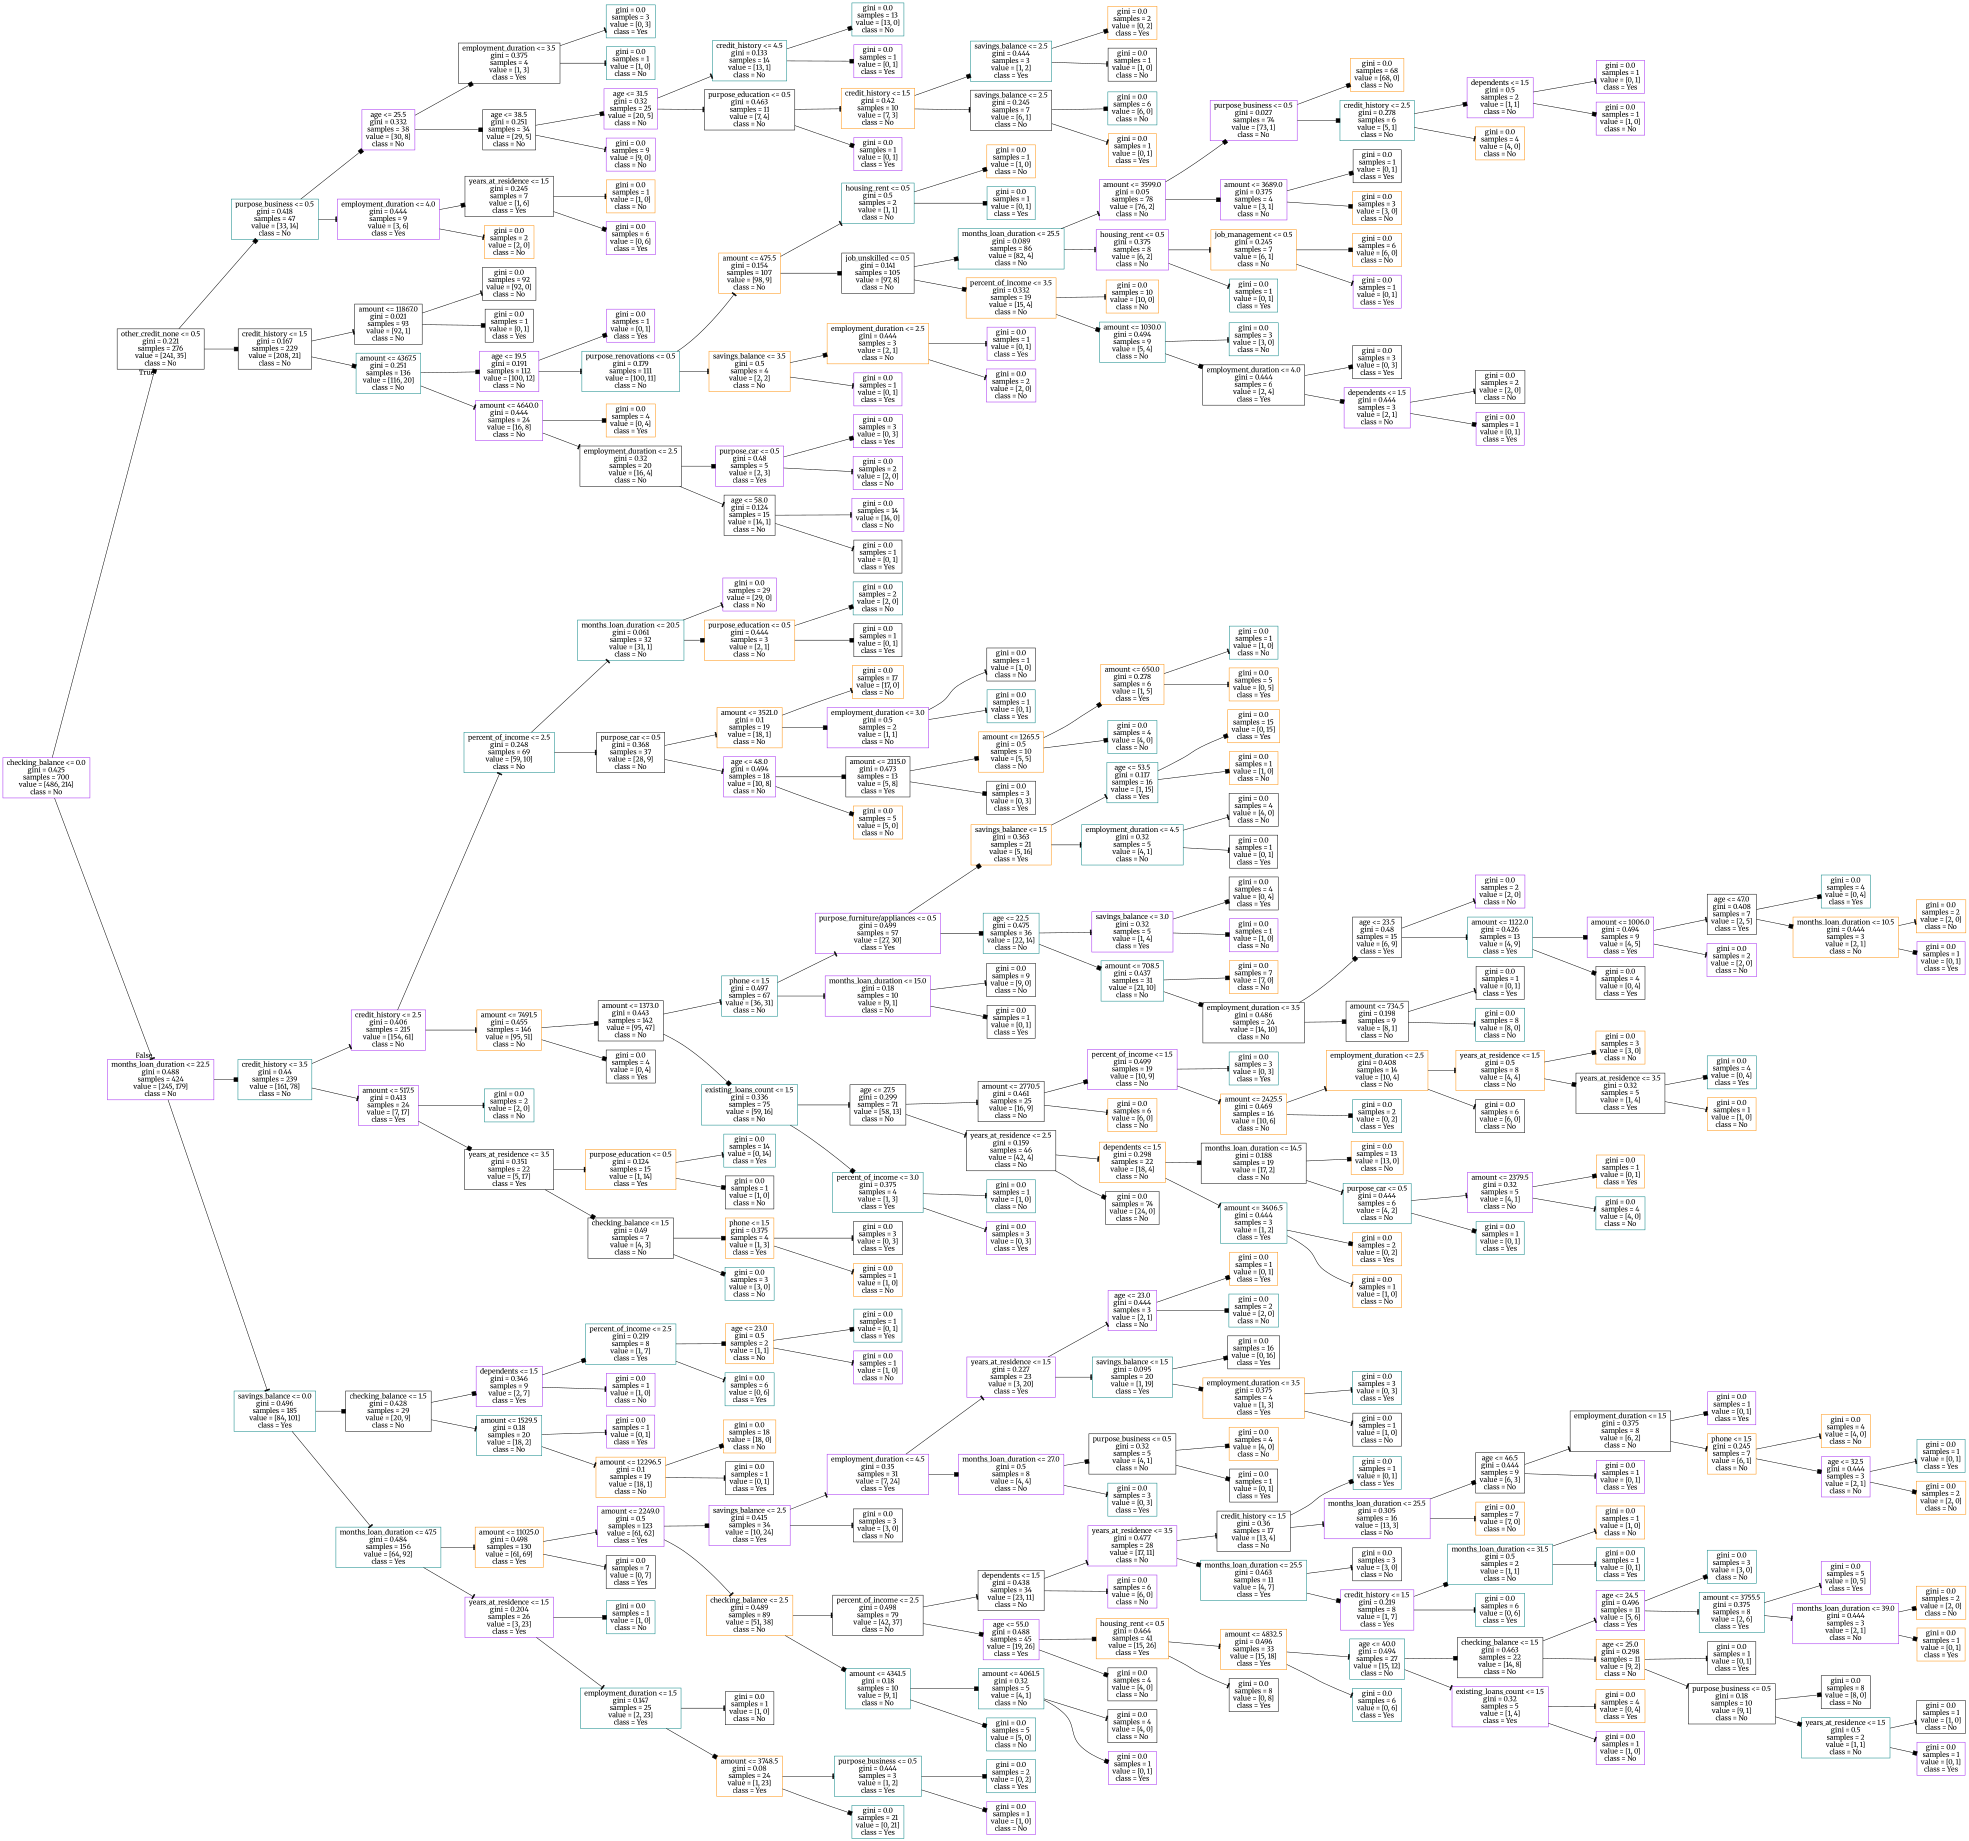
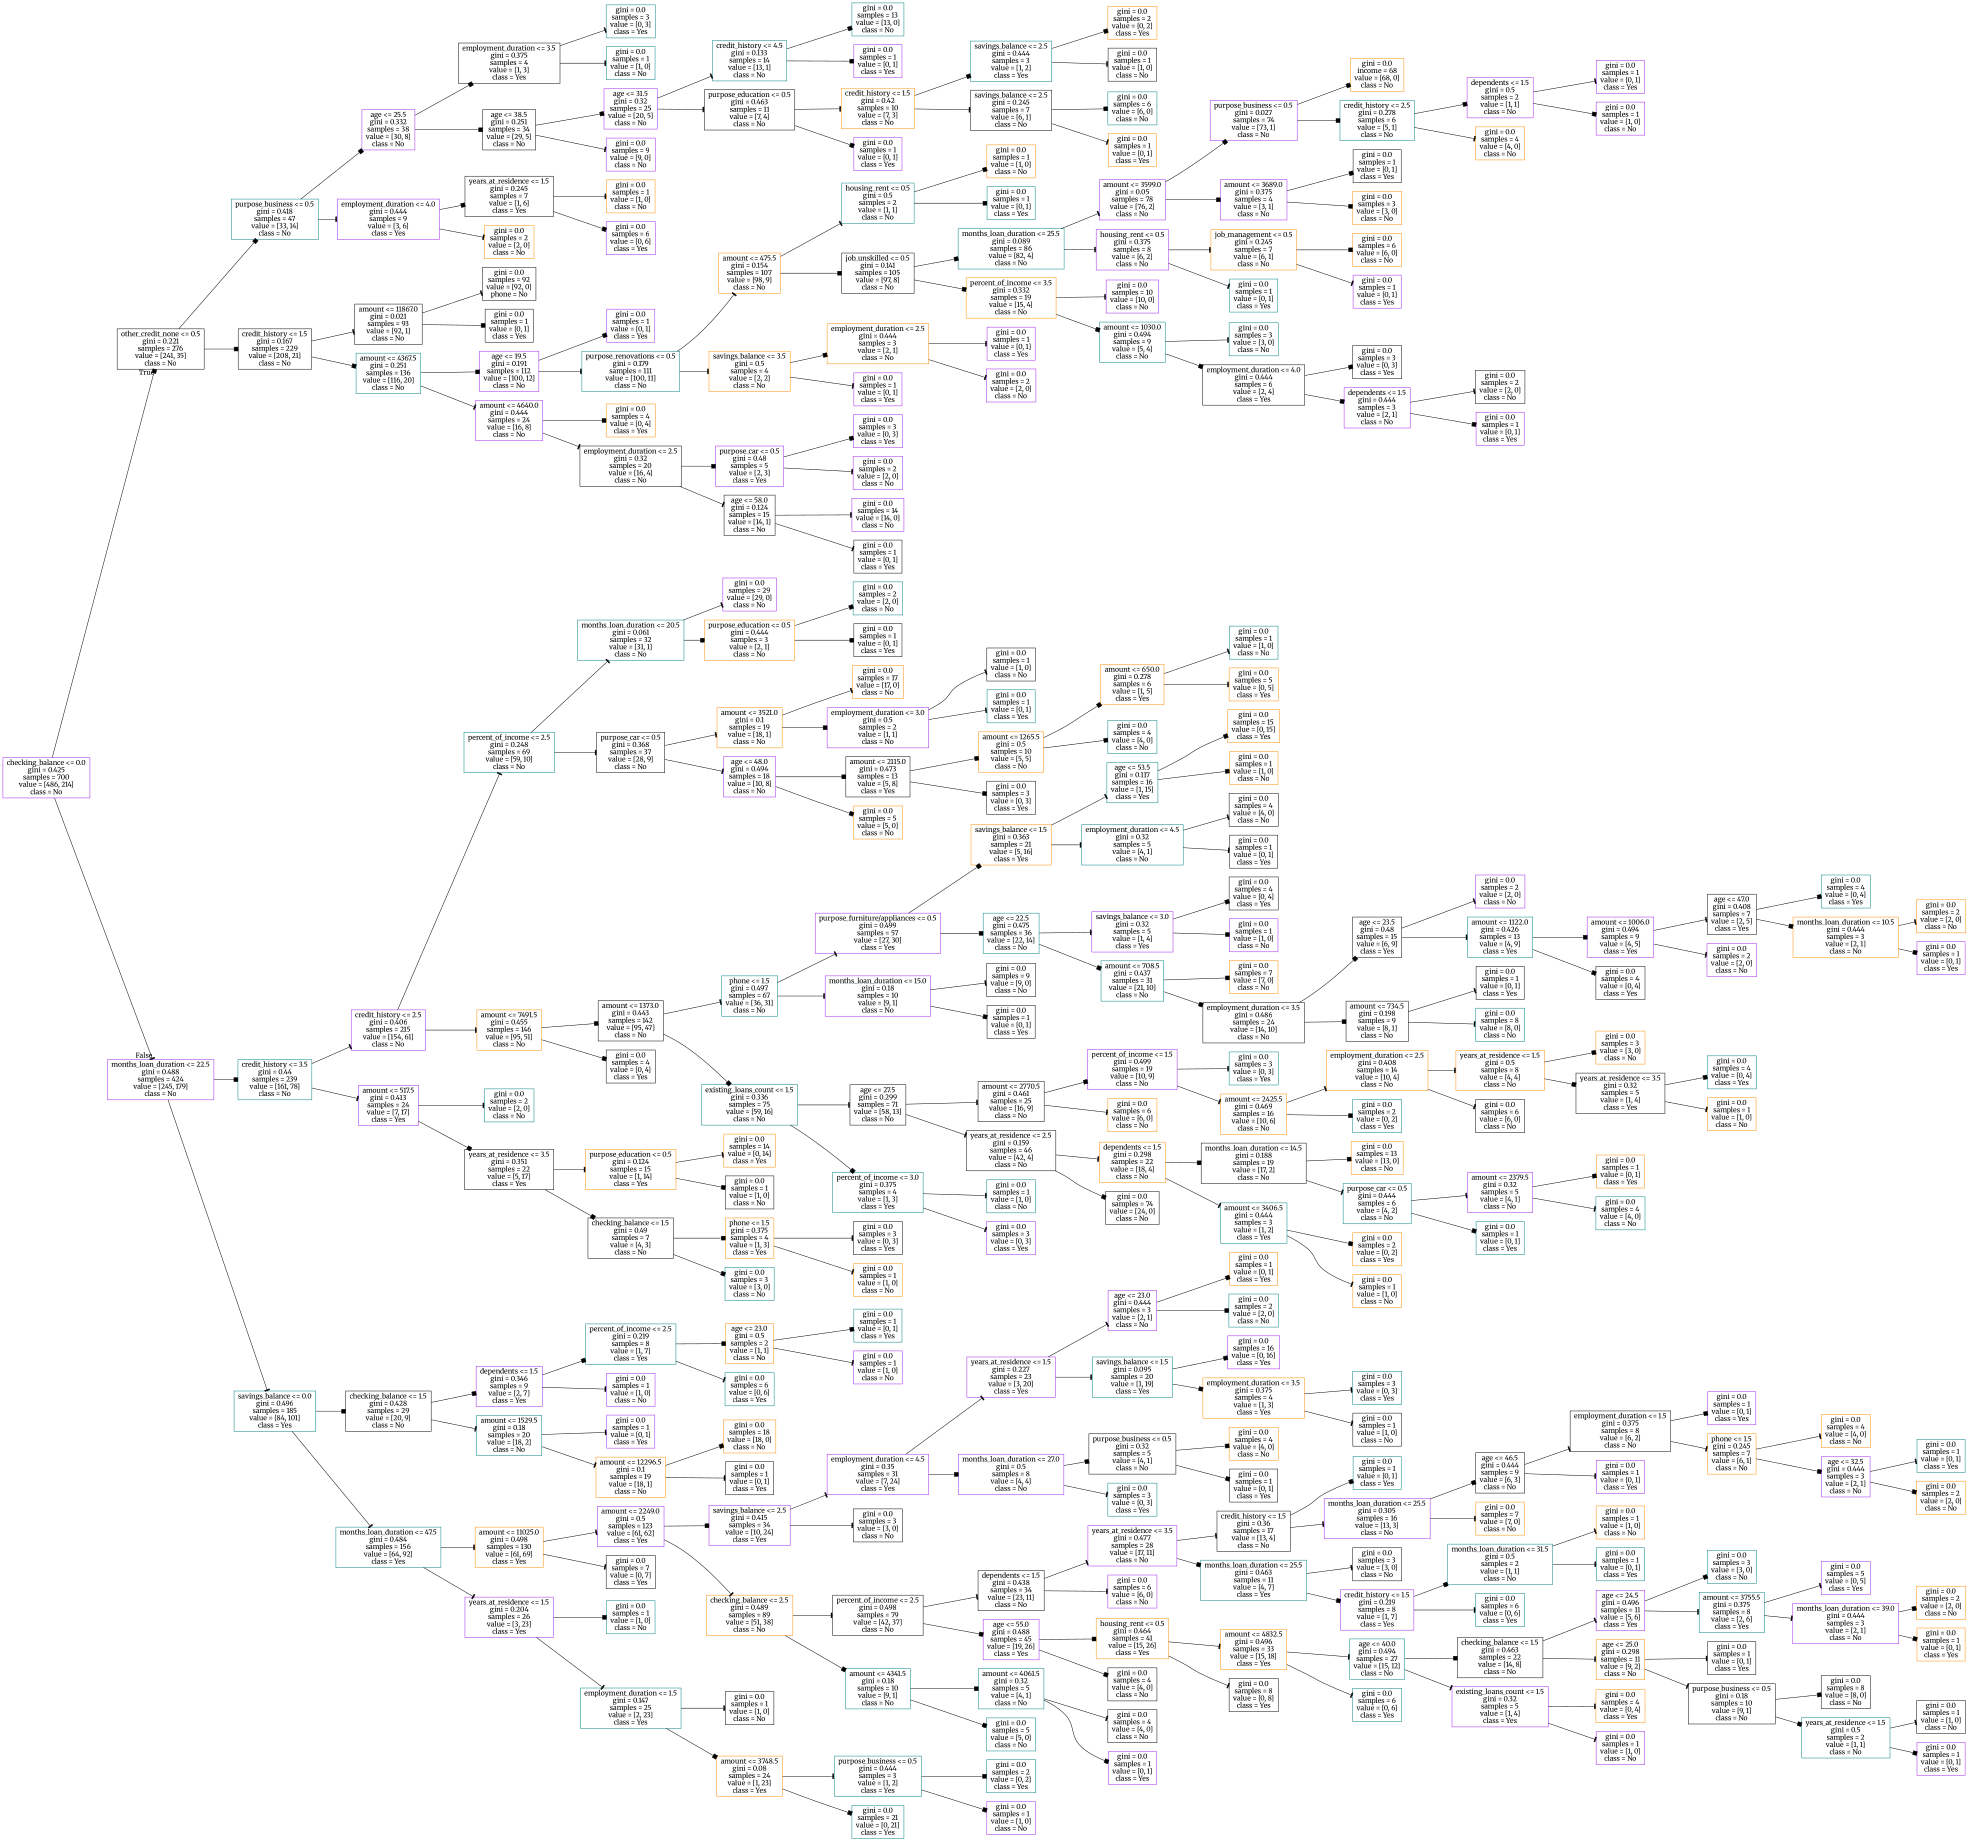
(1377, 75) -> (1377, 75)
(509, 284) -> (509, 284)
(1132, 297) -> (1132, 297)
(750, 1151) -> (750, 1151)
(1254, 1352) -> (1254, 1352)
